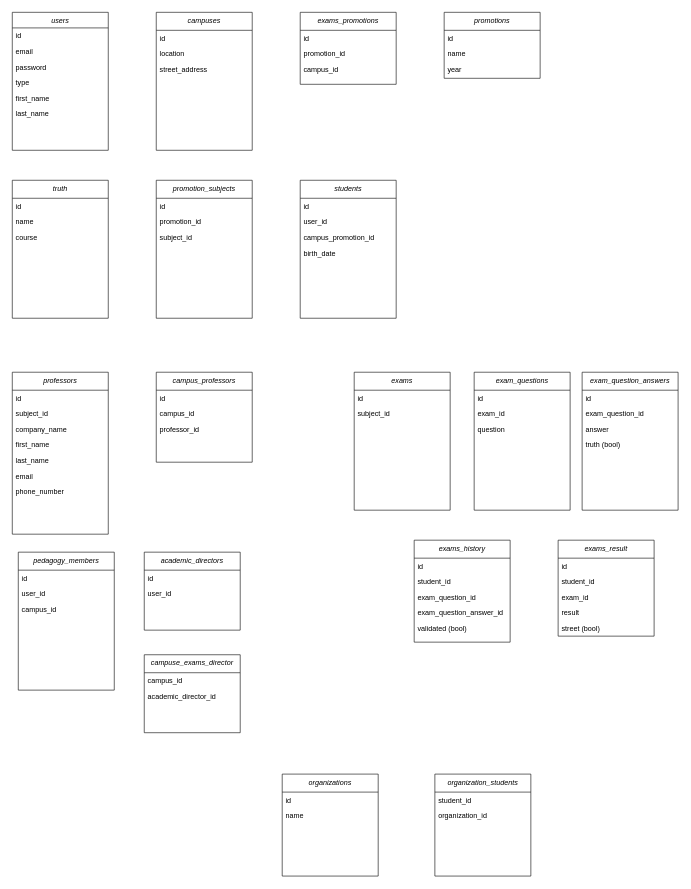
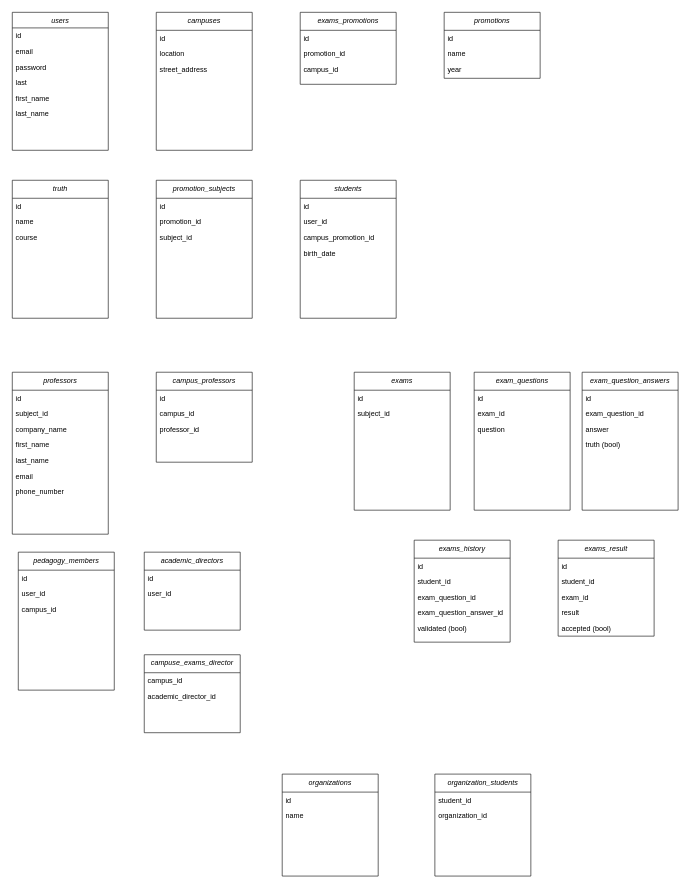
(24, 83) -> (23, 83)
(586, 629) -> (590, 629)
